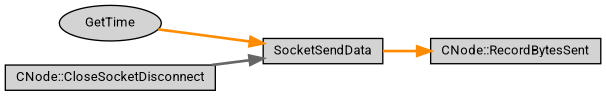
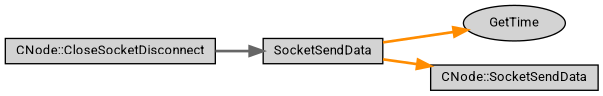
(204, 35) -> (418, 37)
(516, 51) -> (514, 78)
